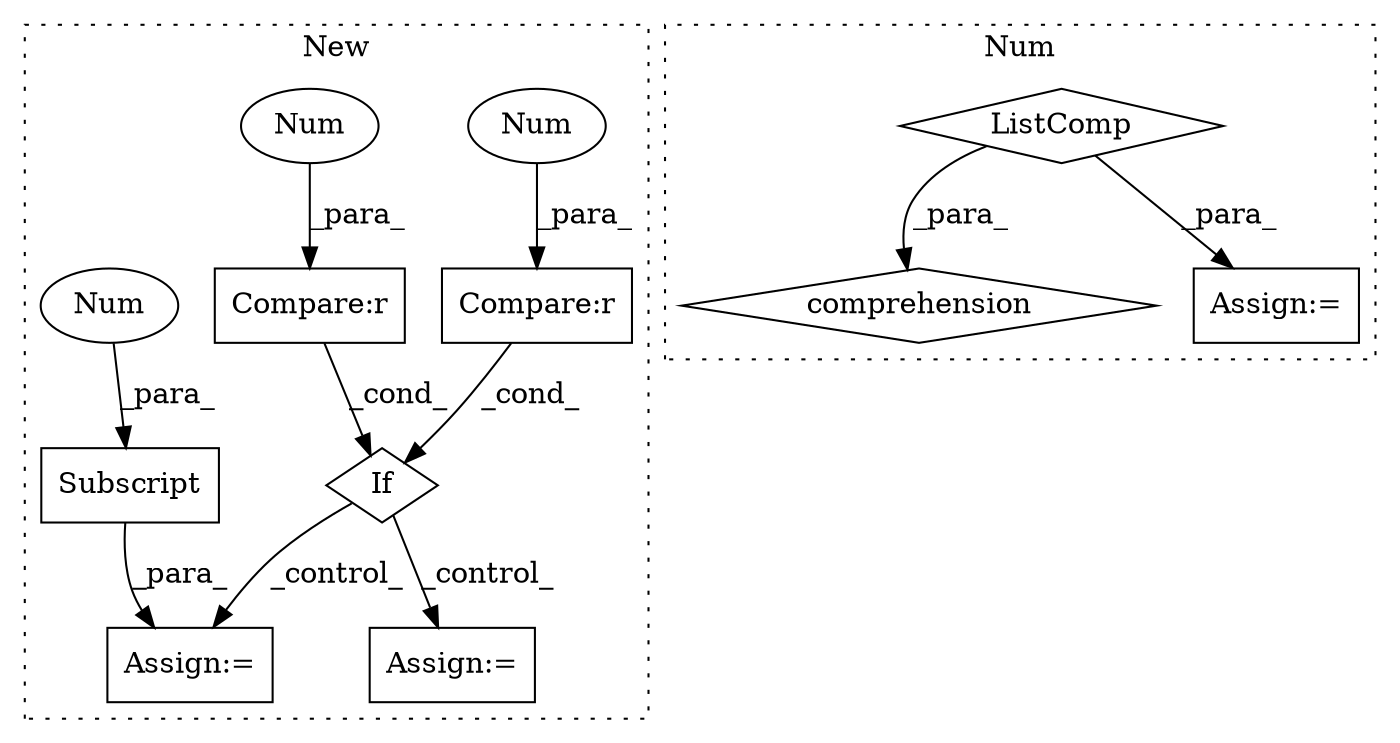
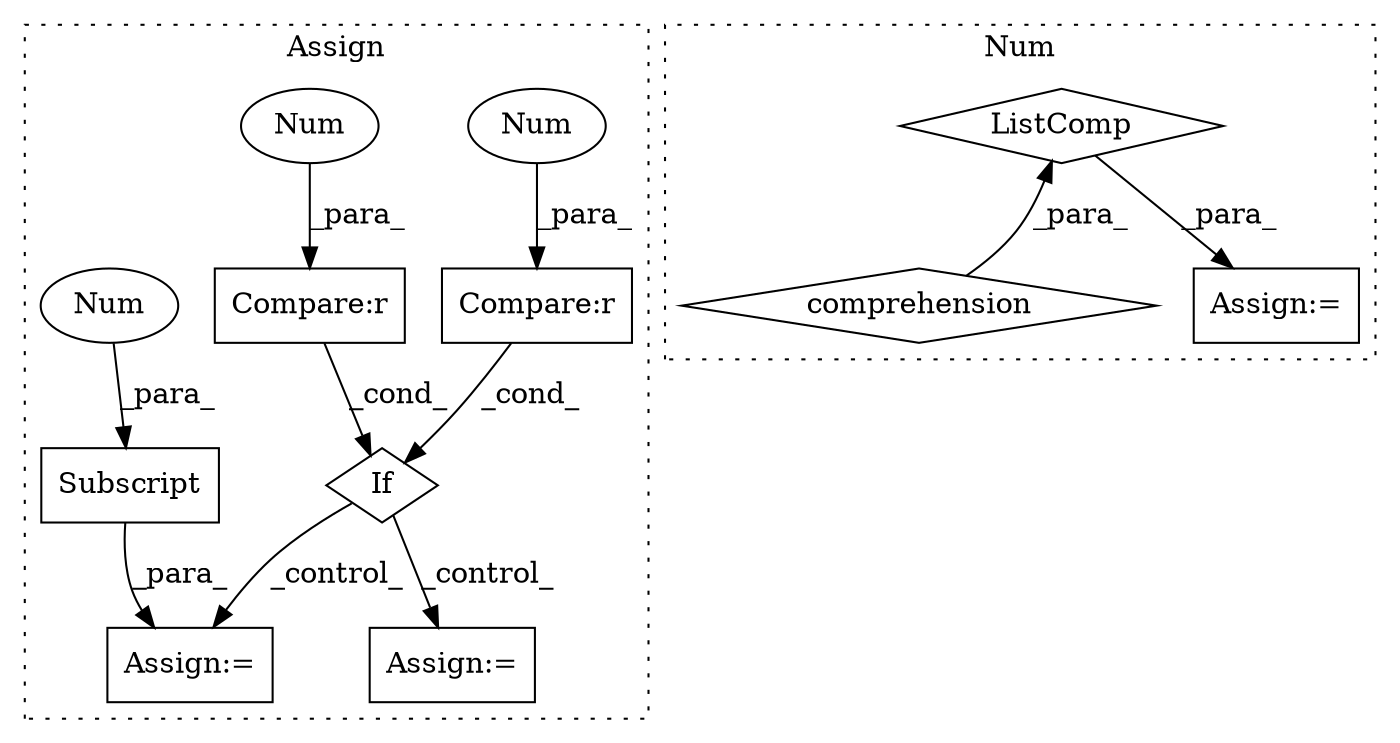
(337, 49) -> (337, 49)
(926, 184) -> (1014, 234)
